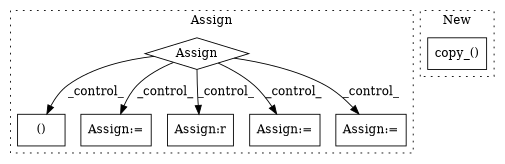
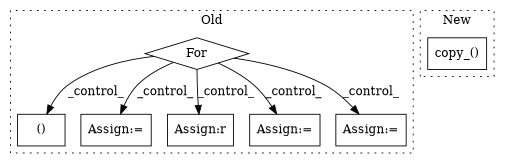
(212, 21) -> (212, 21)
(197, 54) -> (197, 54)
